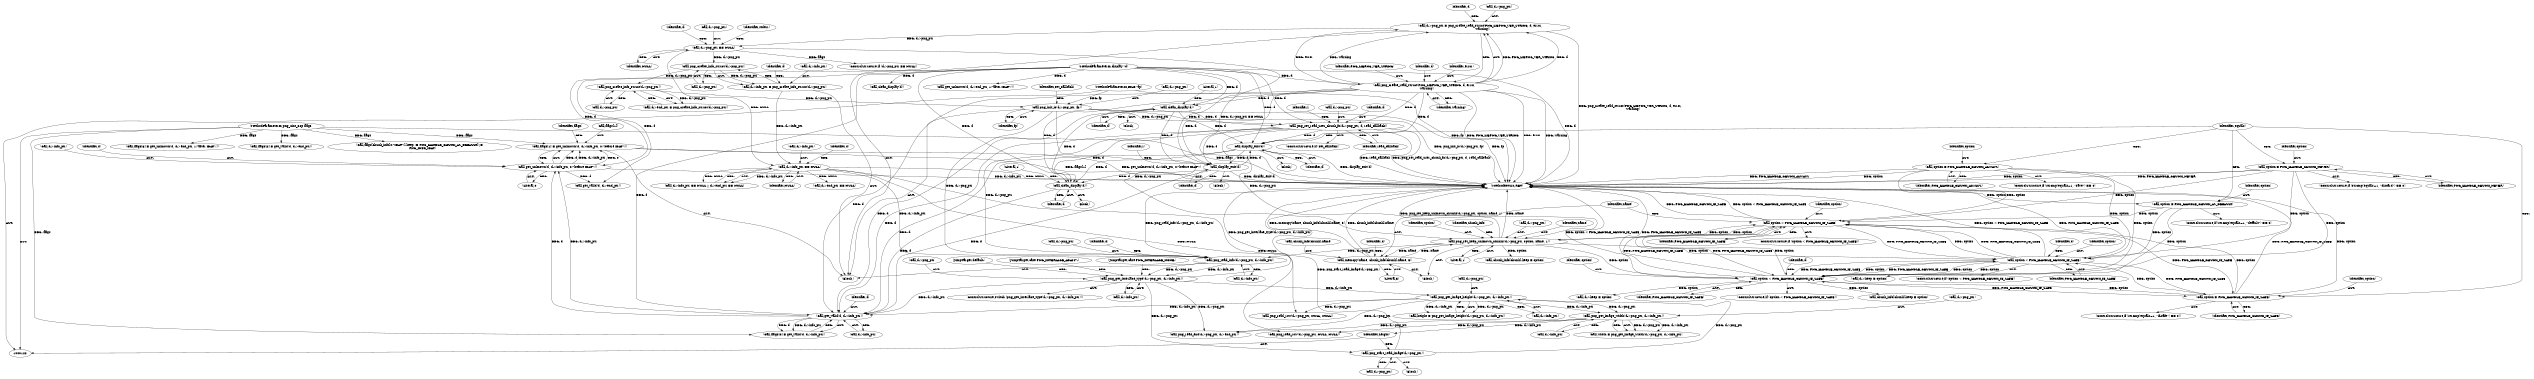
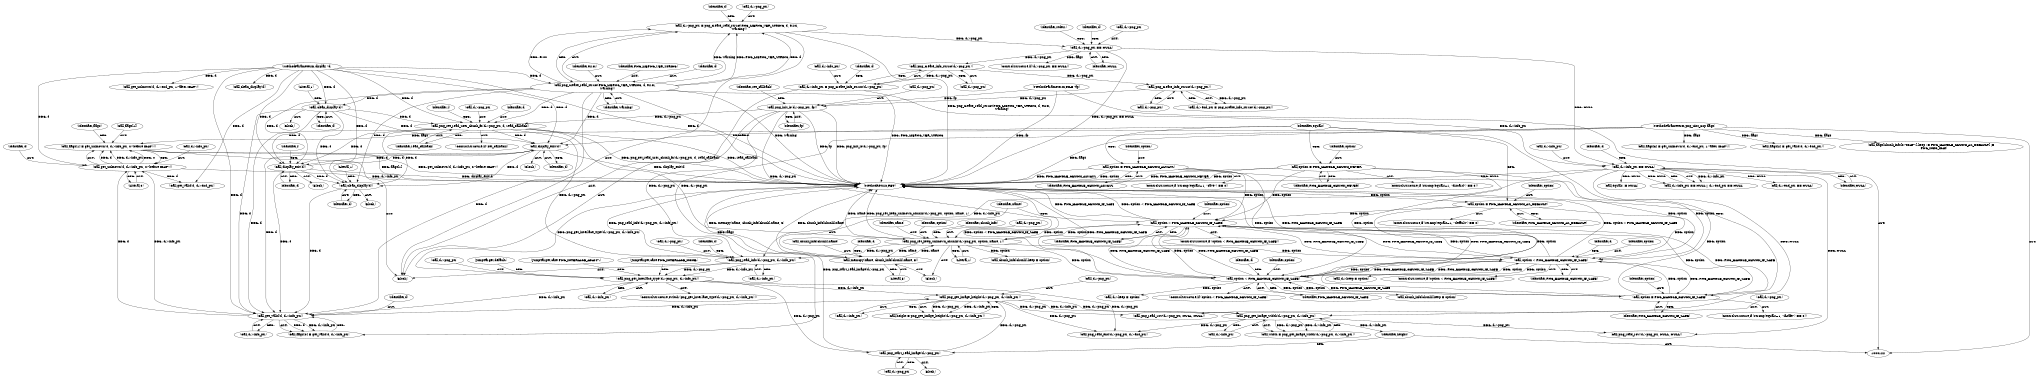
none -> (1622, 186)
none -> (1550, 223)
